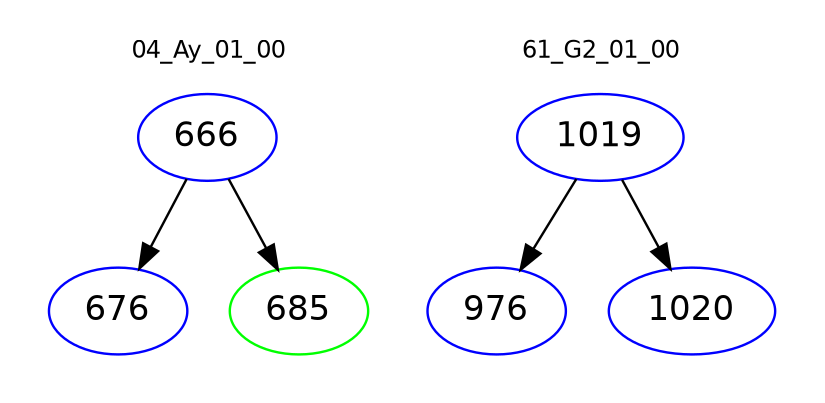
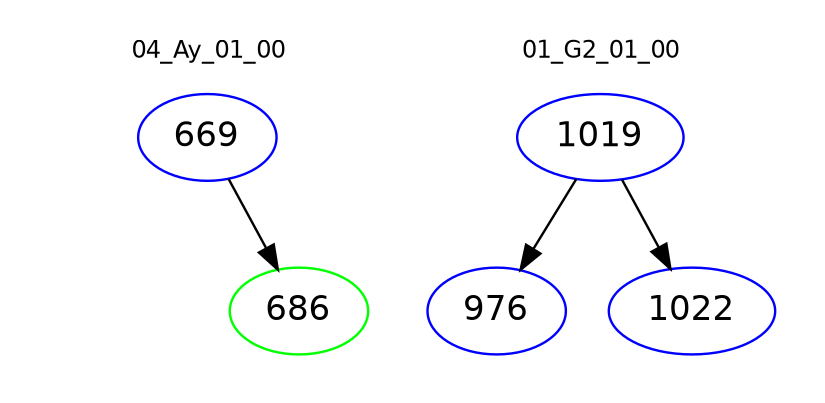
(602, 52) -> (602, 52)
(207, 137) -> (207, 137)
(118, 311) -> none
(299, 311) -> (299, 311)
(692, 311) -> (692, 311)
